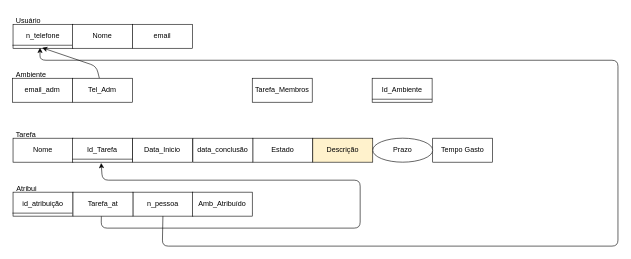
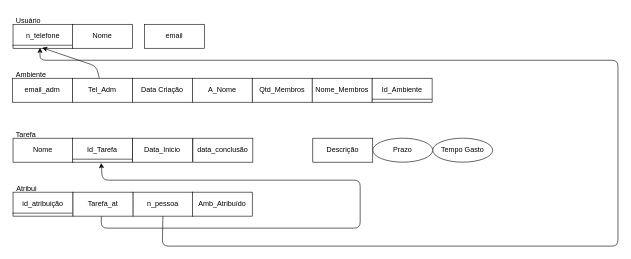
(162, 36) -> (174, 36)
none -> (162, 90)
none -> (222, 90)
(282, 90) -> (282, 90)
none -> (342, 90)
(283, 150) -> none
(343, 150) -> (343, 150)
(463, 150) -> (463, 150)
